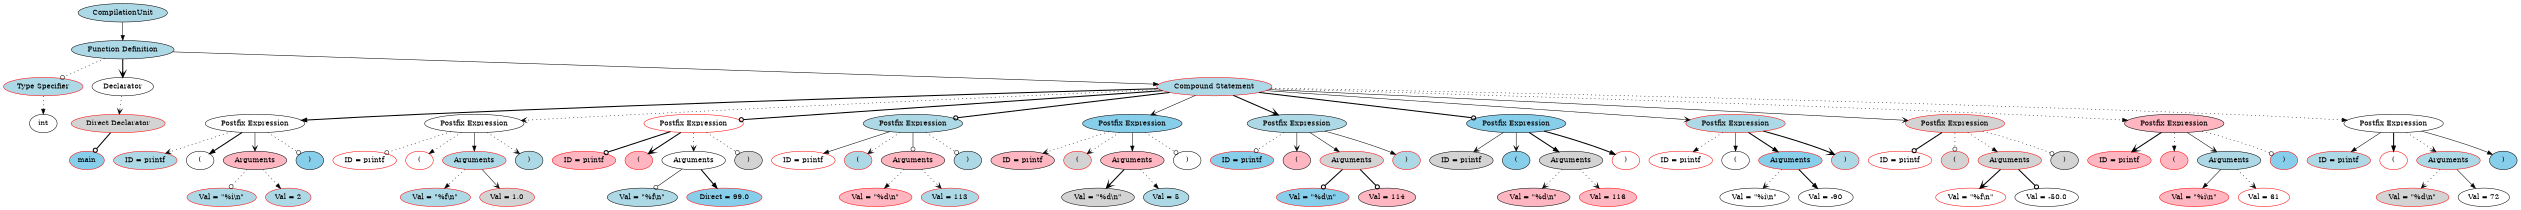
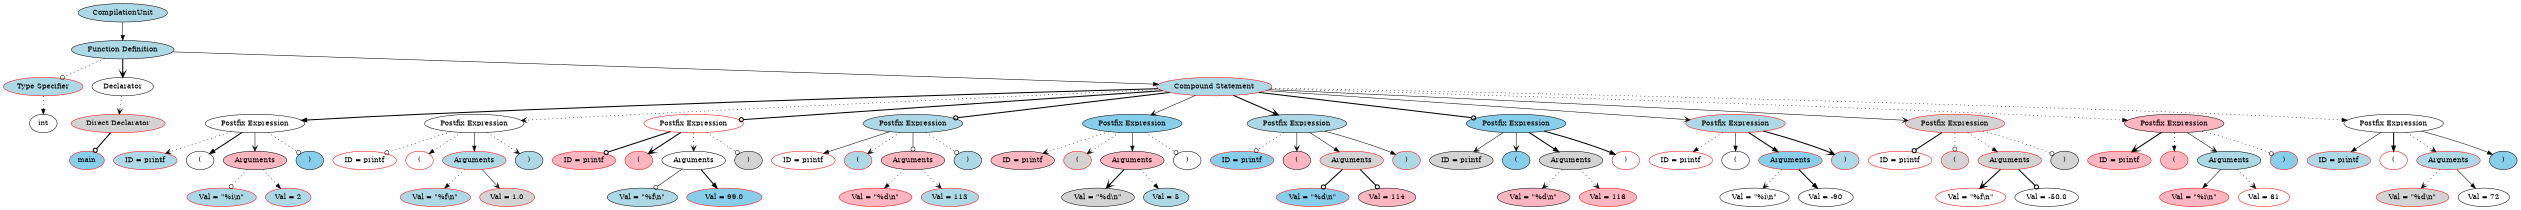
(724, 197) -> (724, 197)
